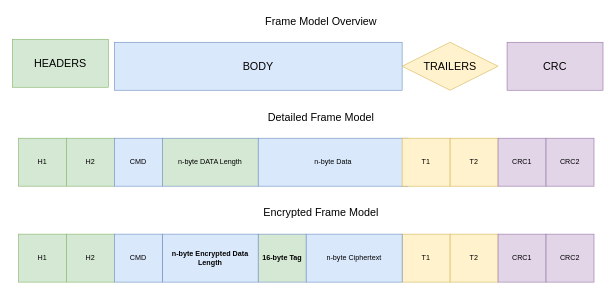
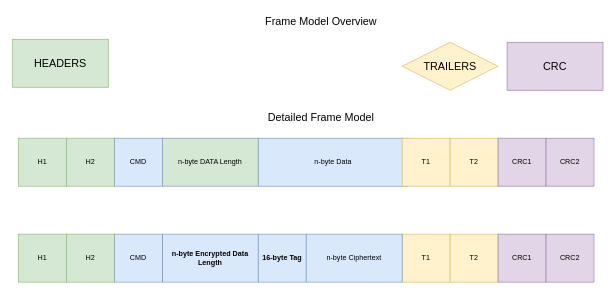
(258, 66) -> none
(321, 213) -> none
(282, 258) -> (282, 258)
